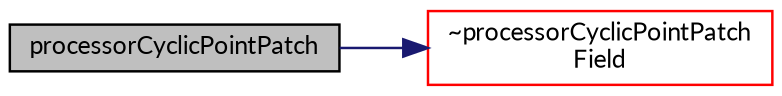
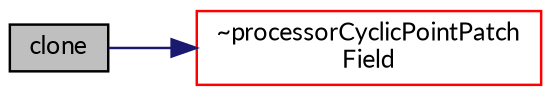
(175, 48) -> (59, 48)
